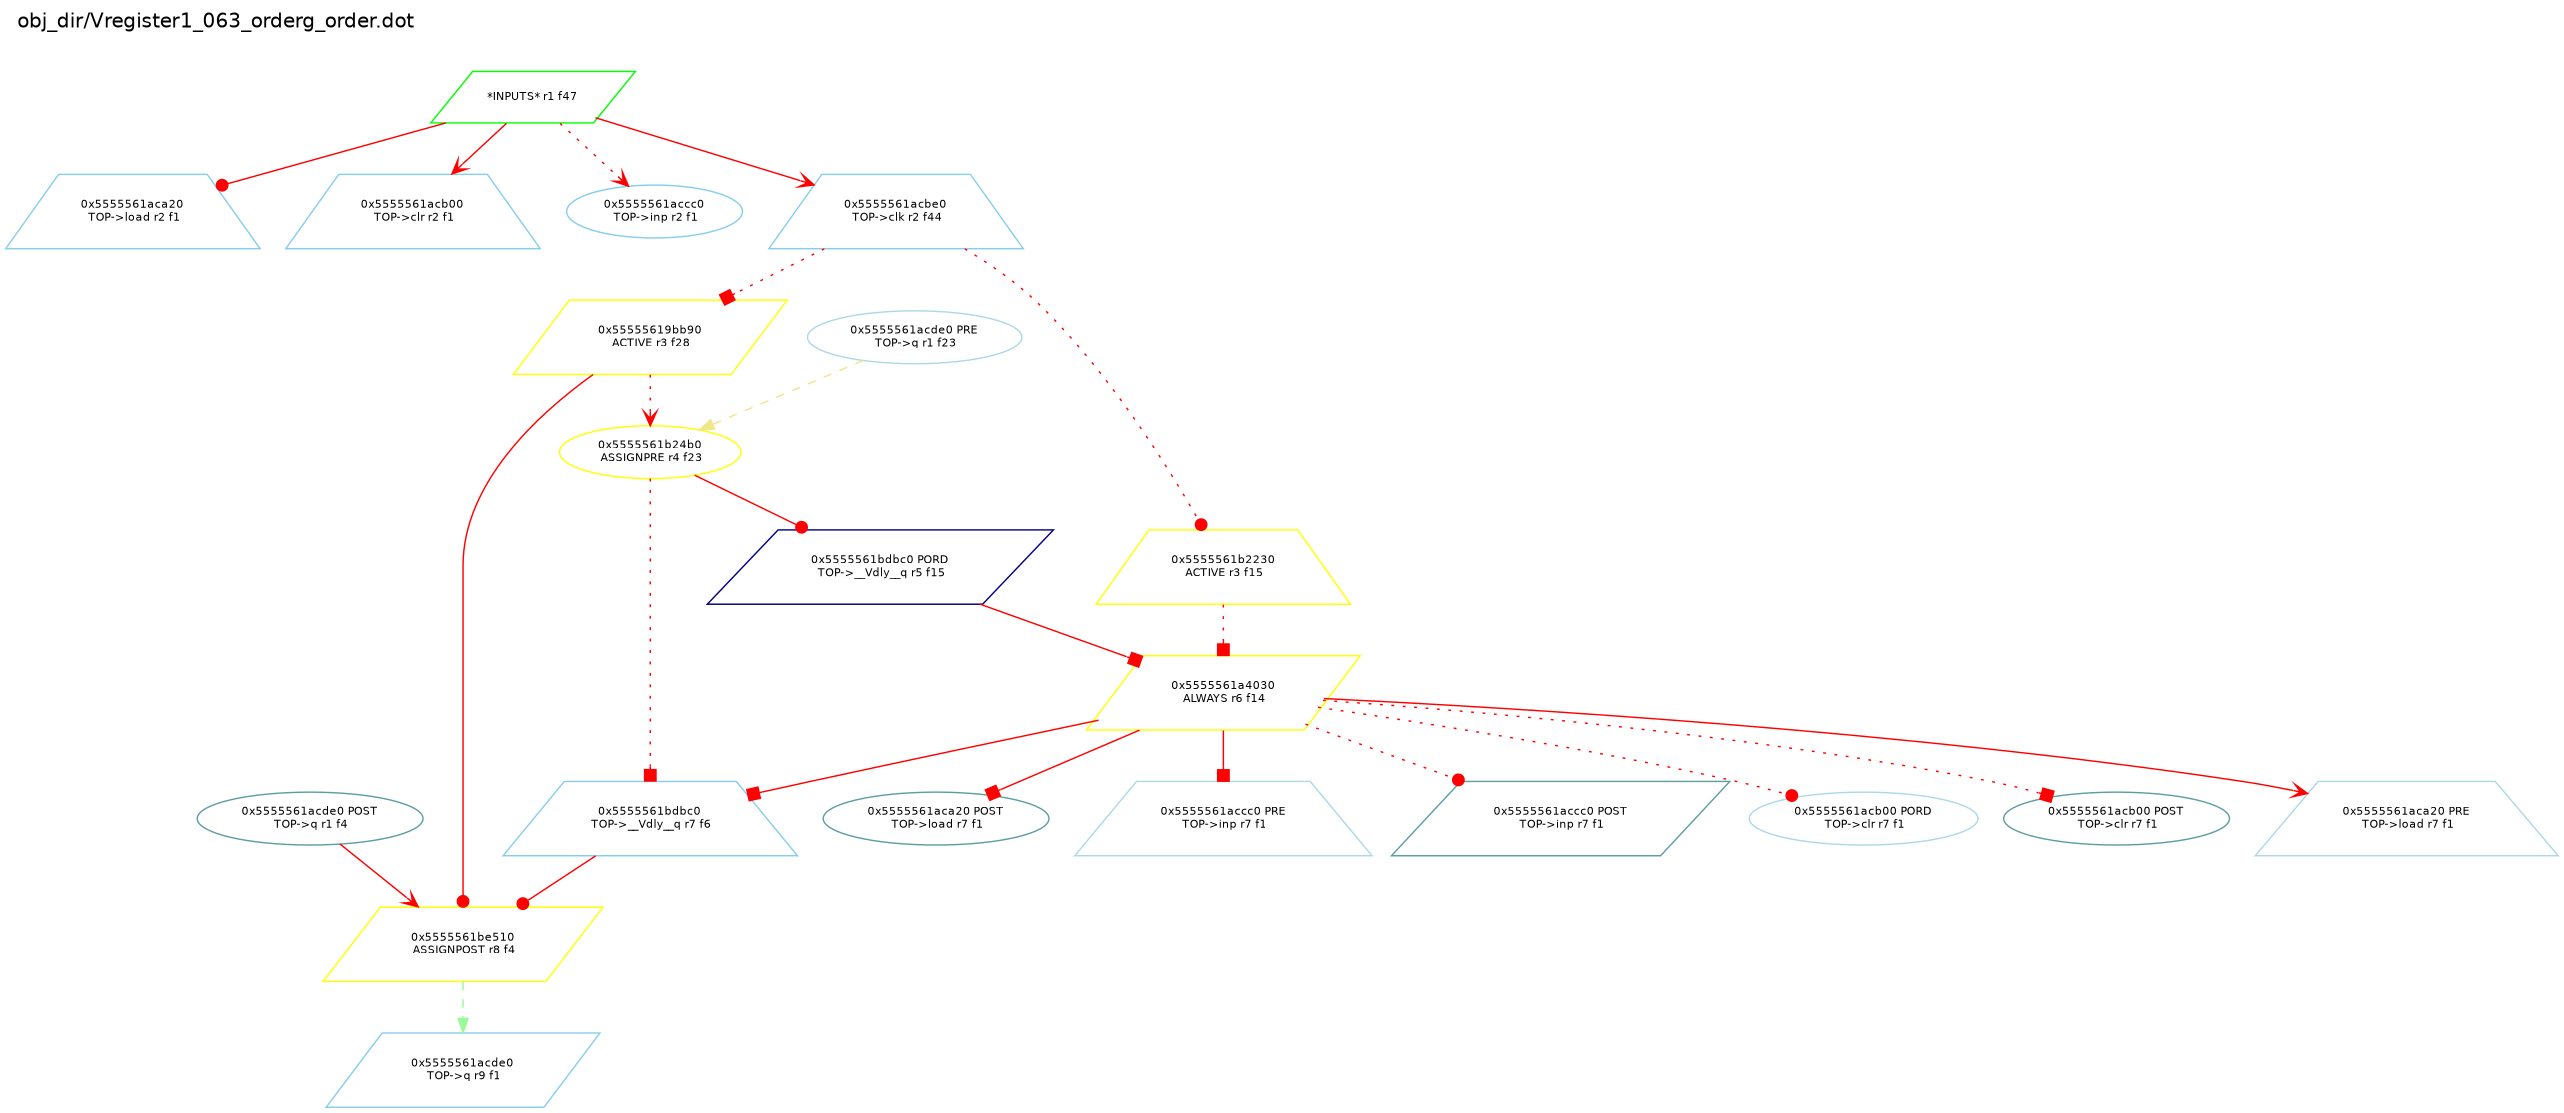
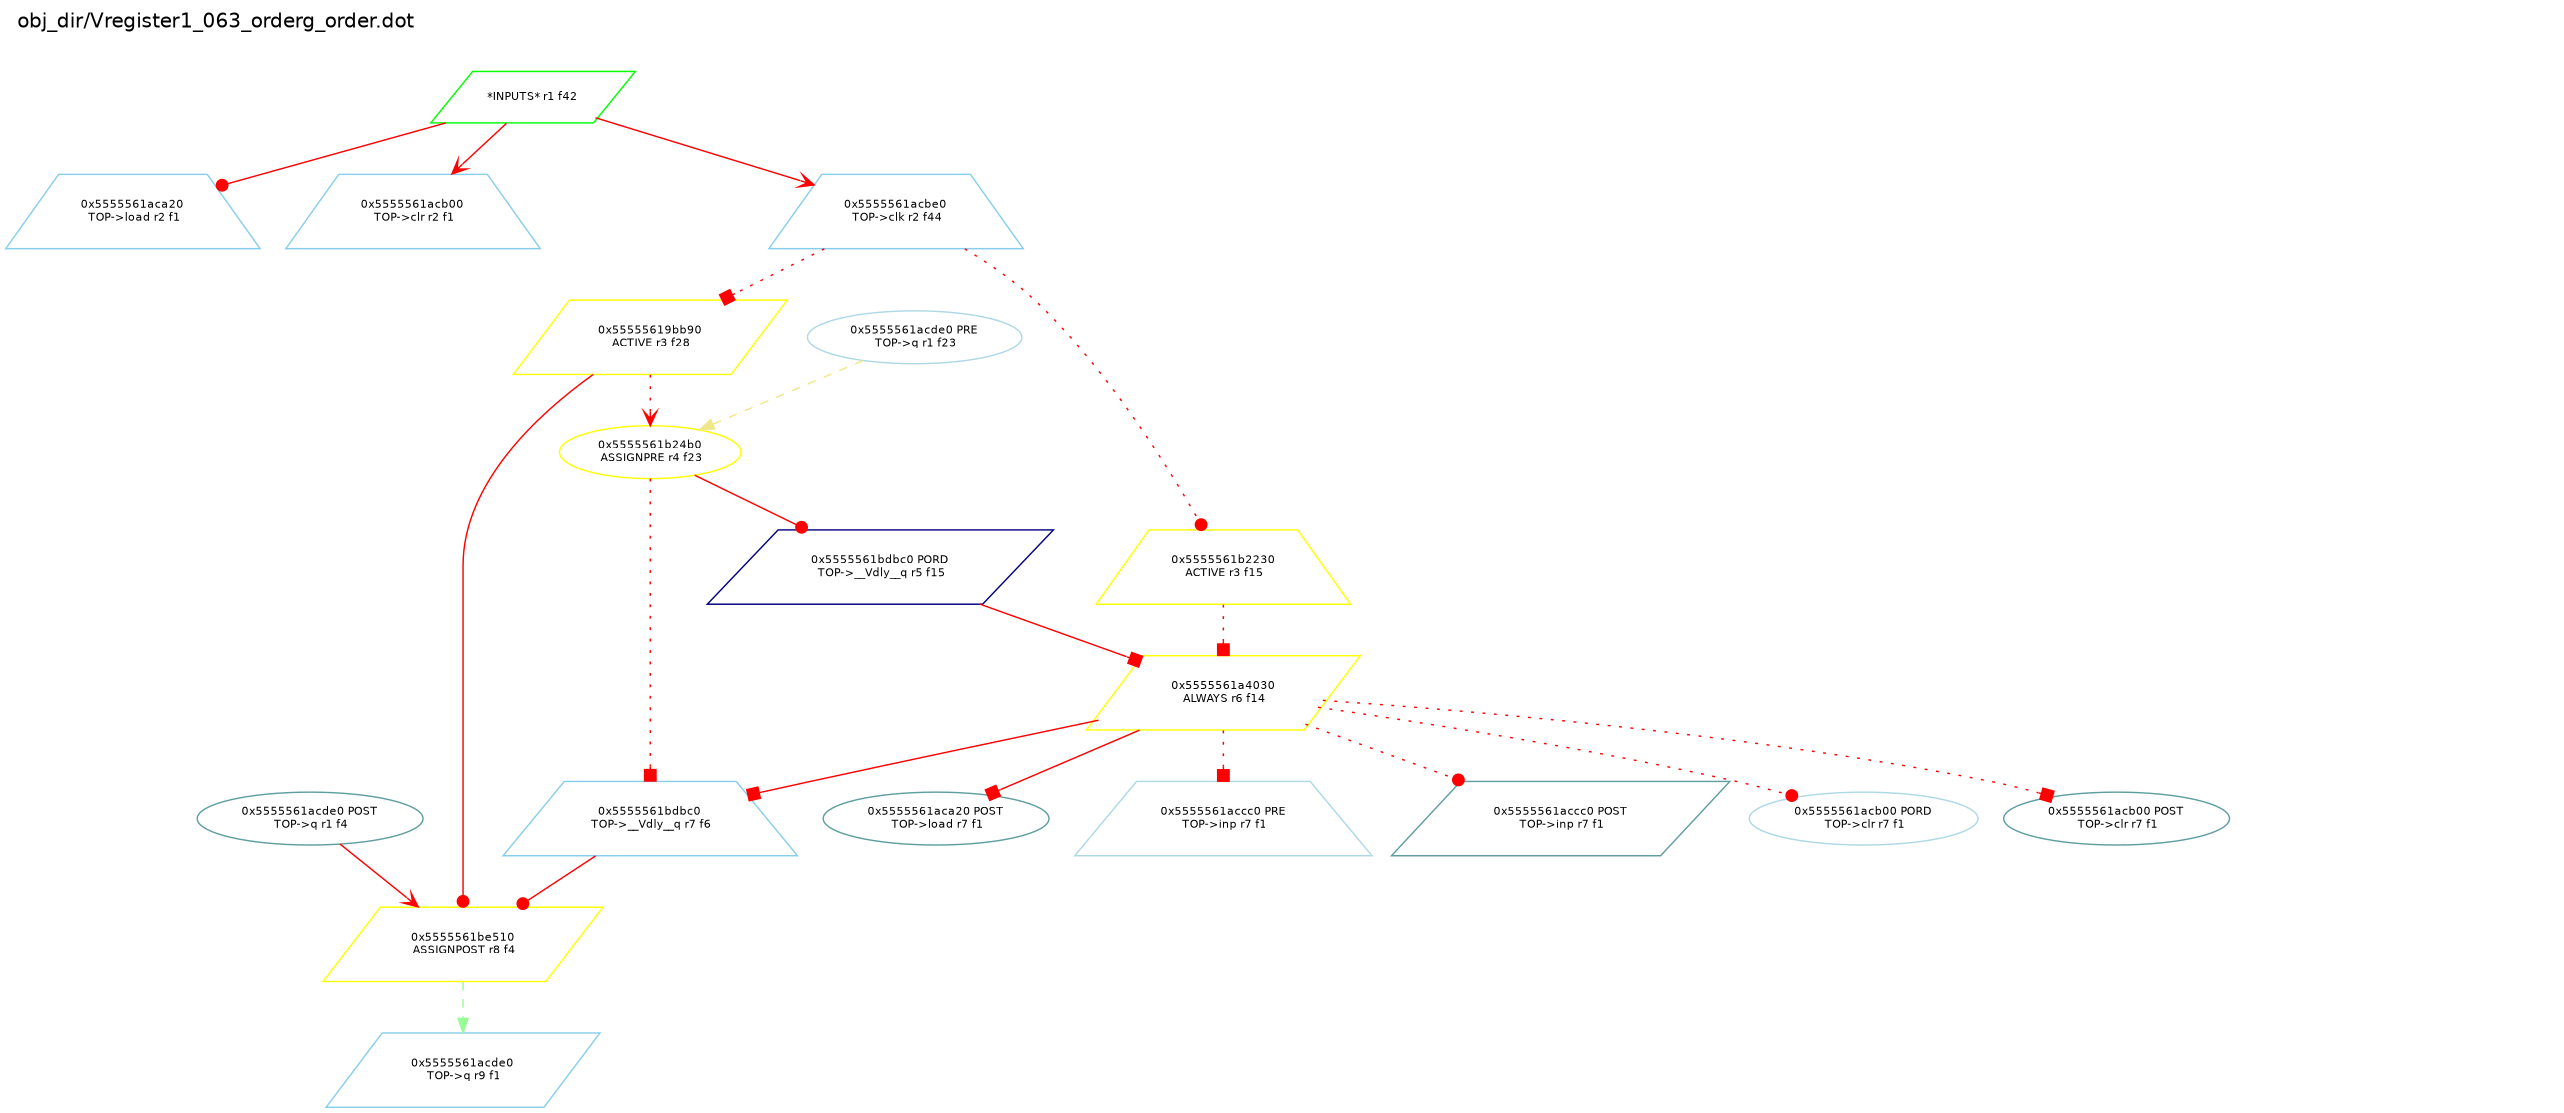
(533, 97) -> (533, 97)
(655, 212) -> none
(1223, 749) -> (1223, 749)
(2407, 819) -> none
